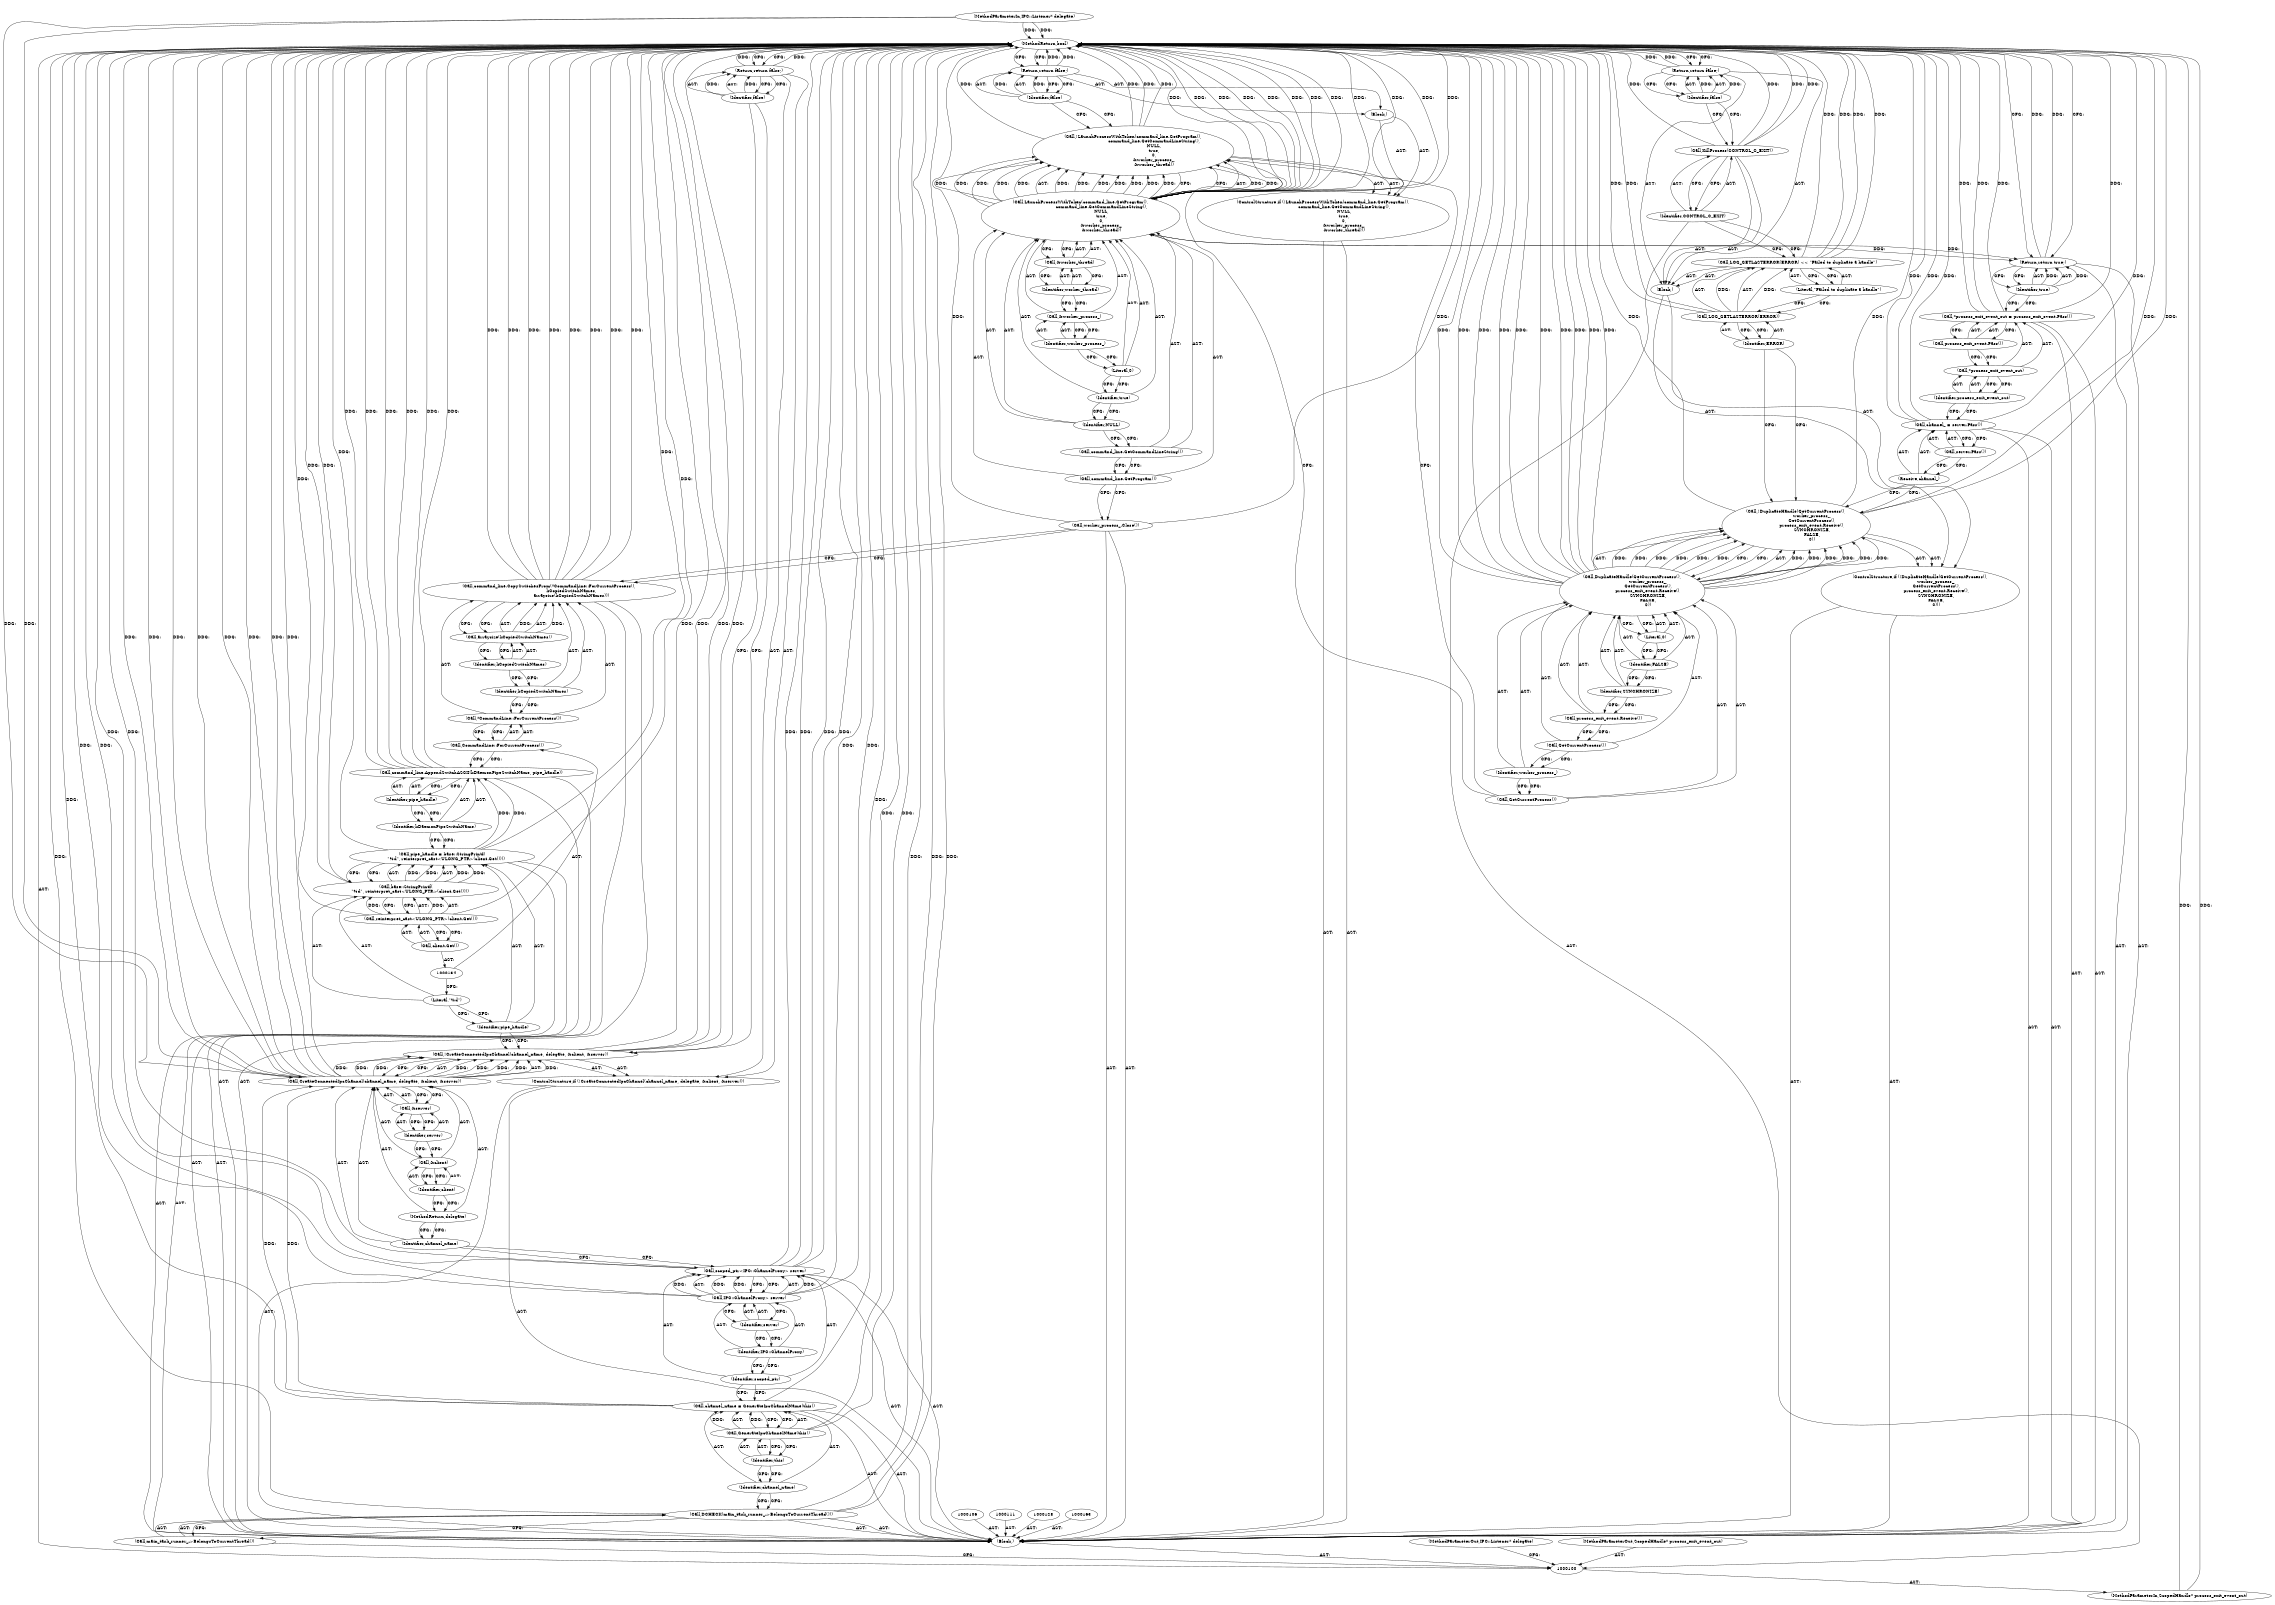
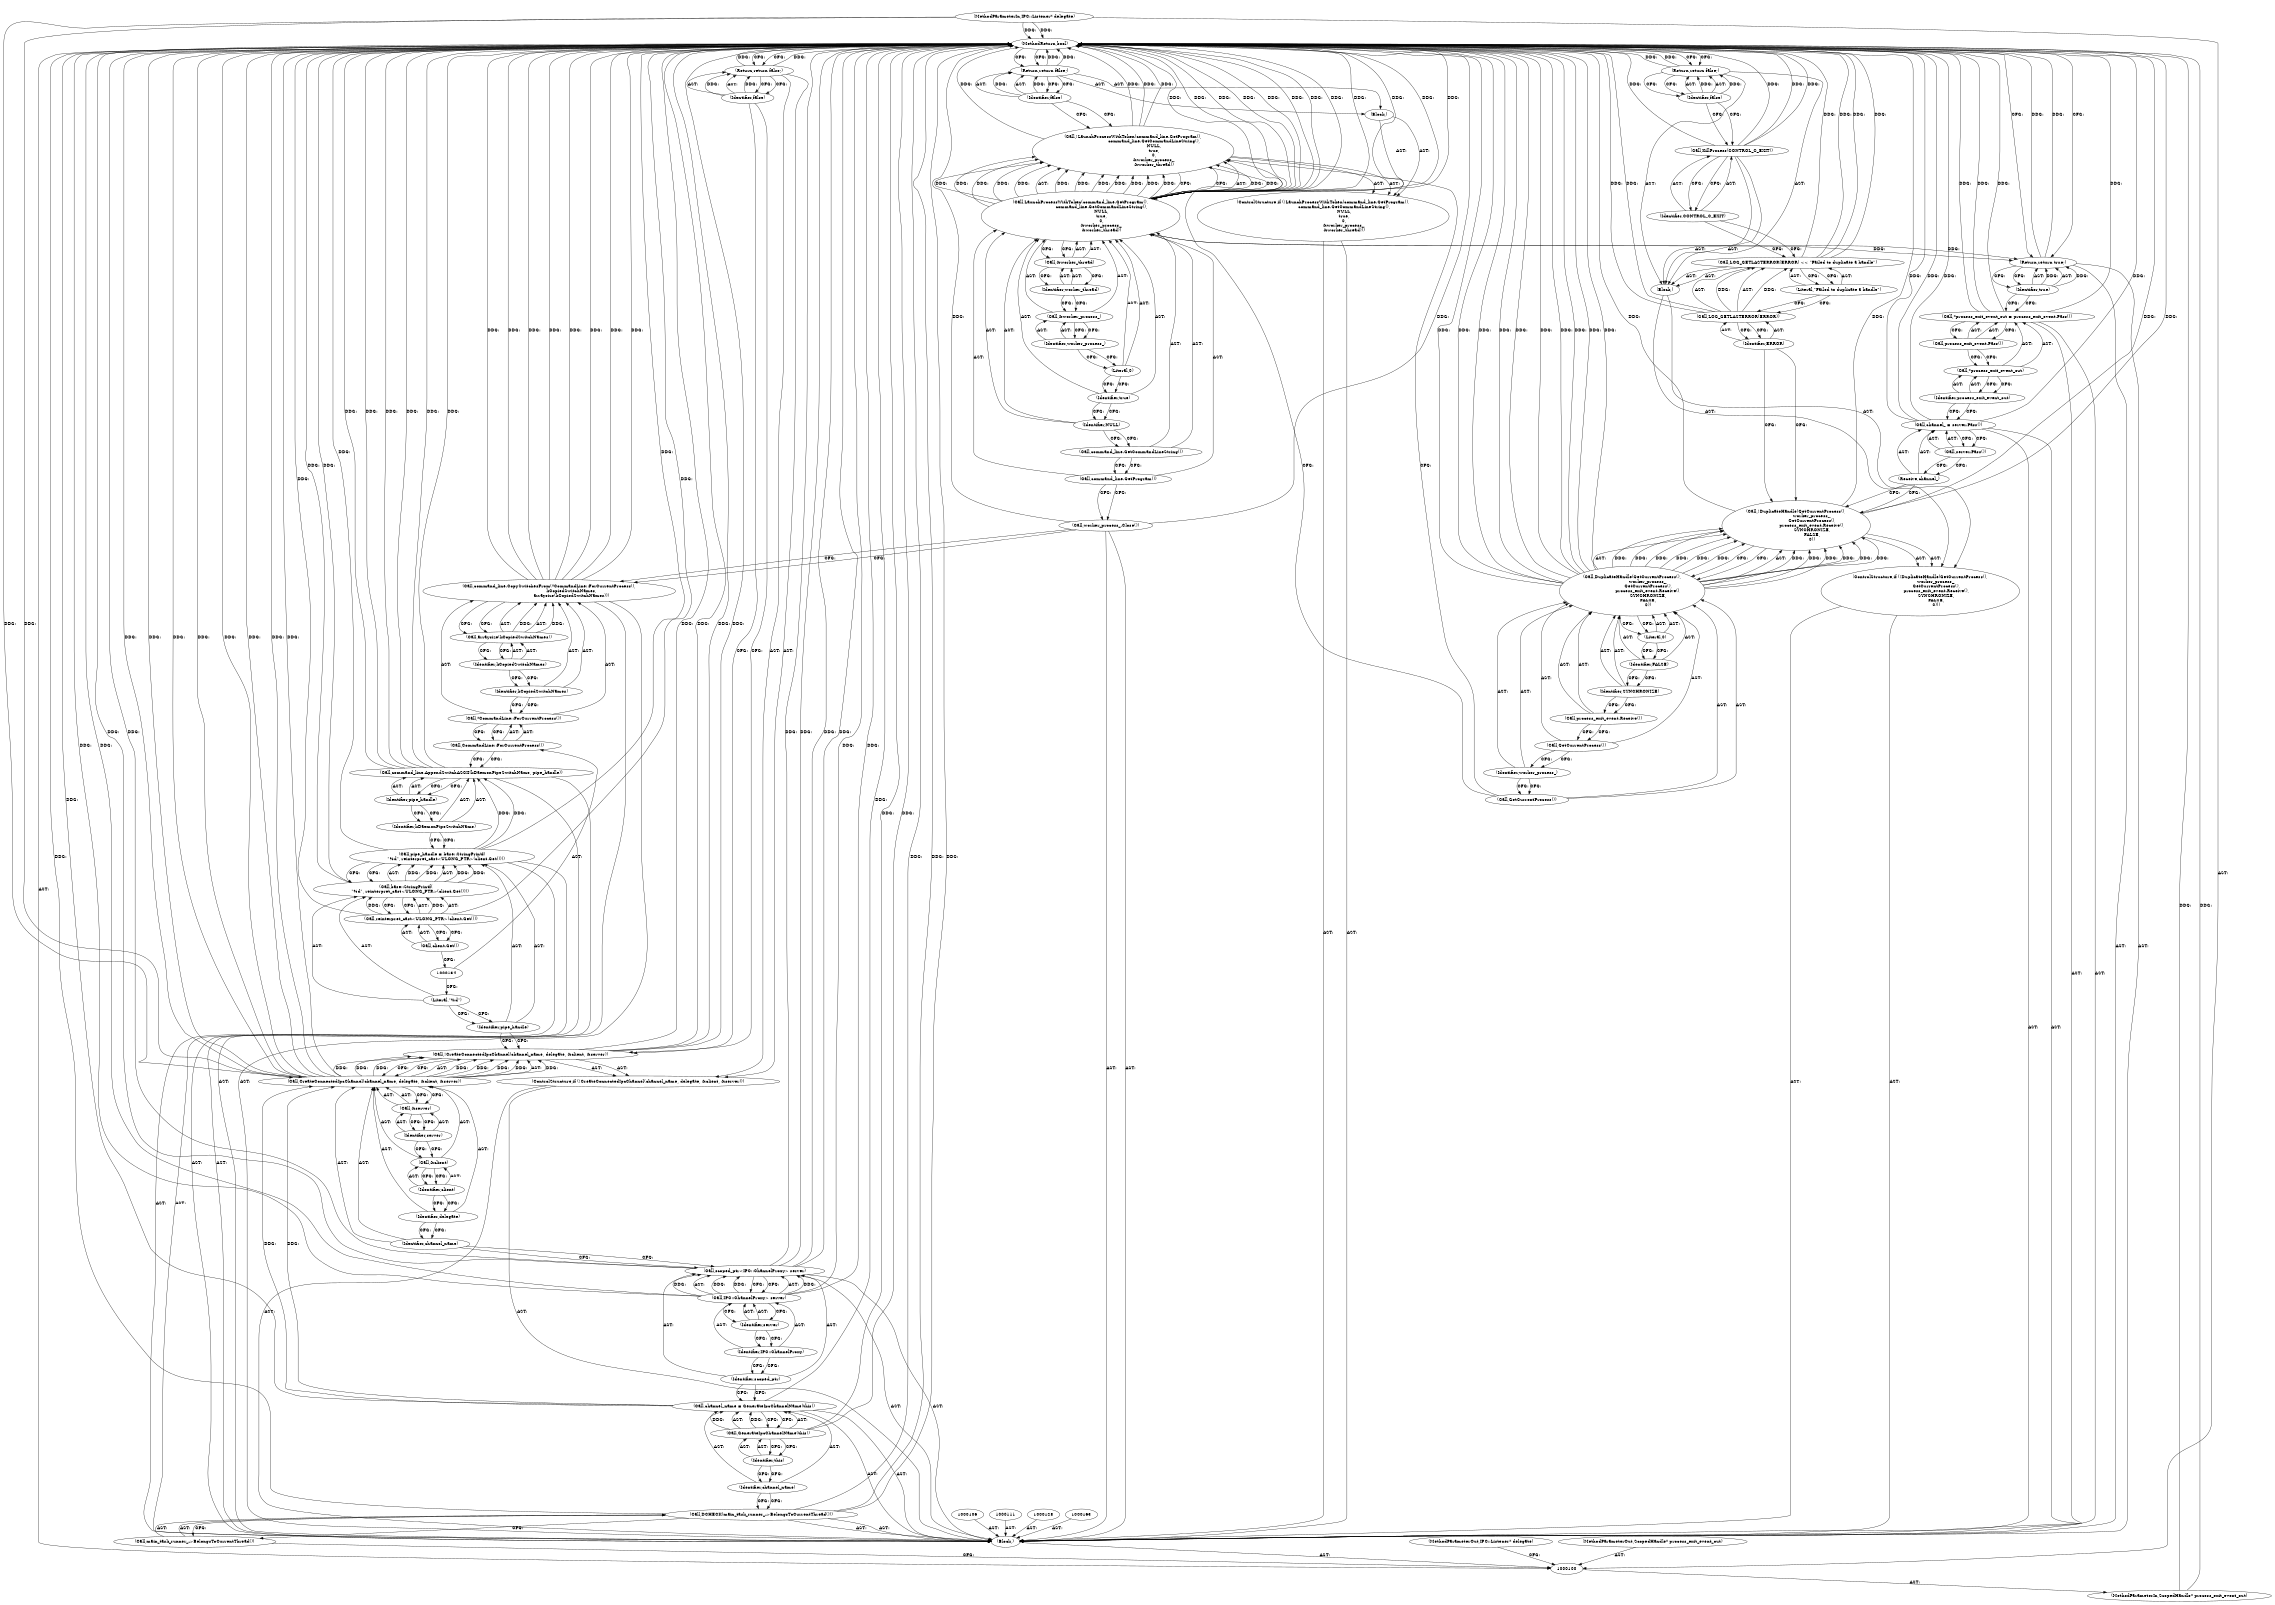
(450, 960) -> (450, 960)
(1778, 1209) -> (2218, 533)
(438, 1217) -> (438, 1217)
